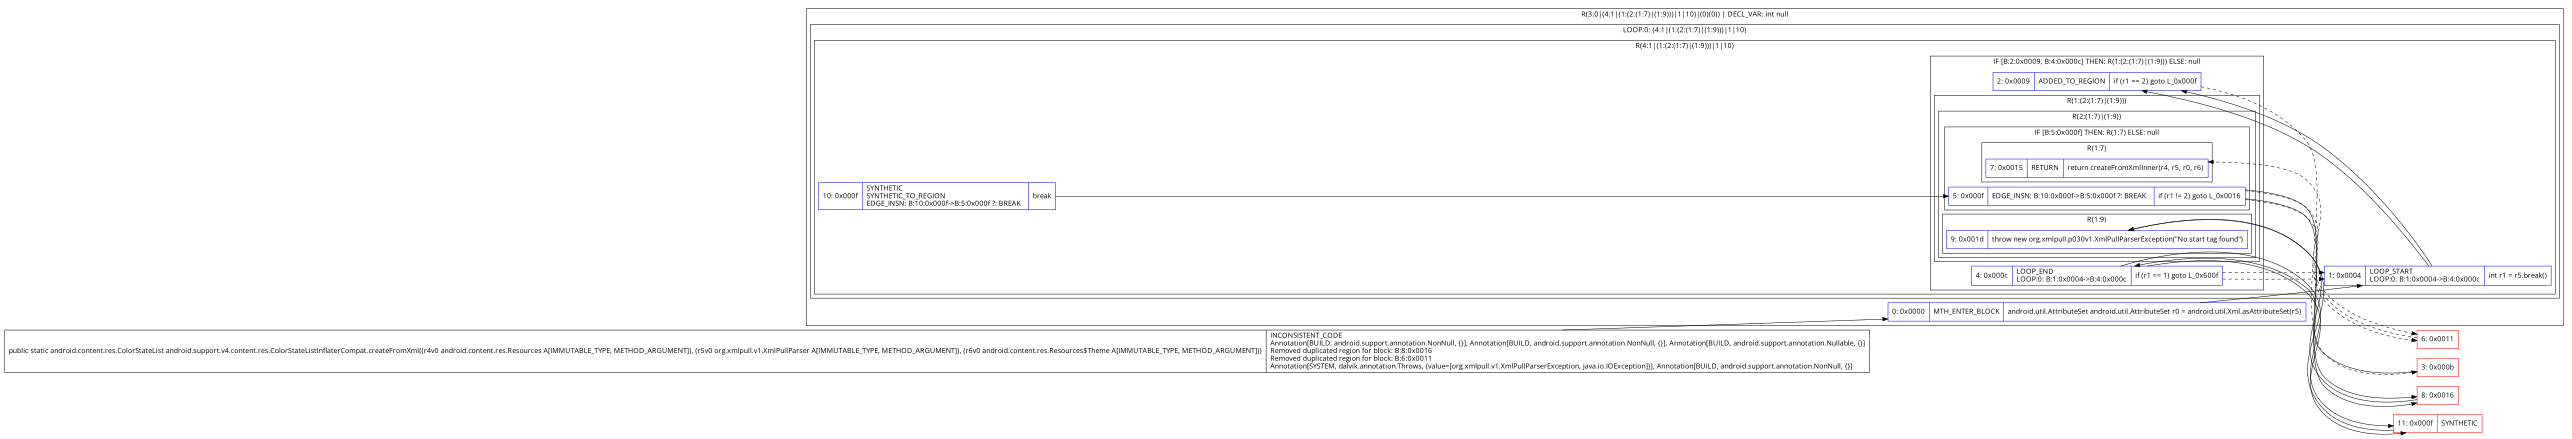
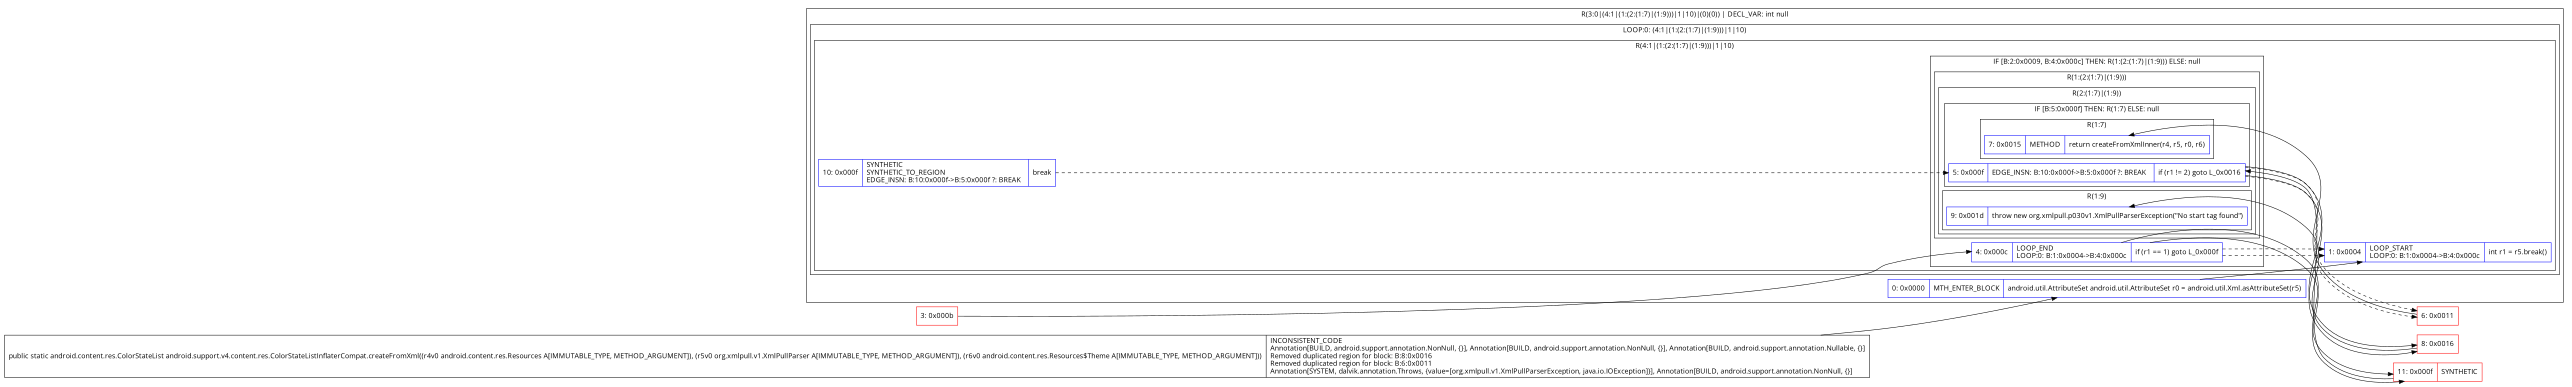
(2097, 82) -> none
(2045, 168) -> (2045, 145)
(1500, 196) -> (1500, 173)
(2320, 217) -> (2319, 176)
(2177, 276) -> (2177, 252)
(2308, 371) -> (2315, 281)
